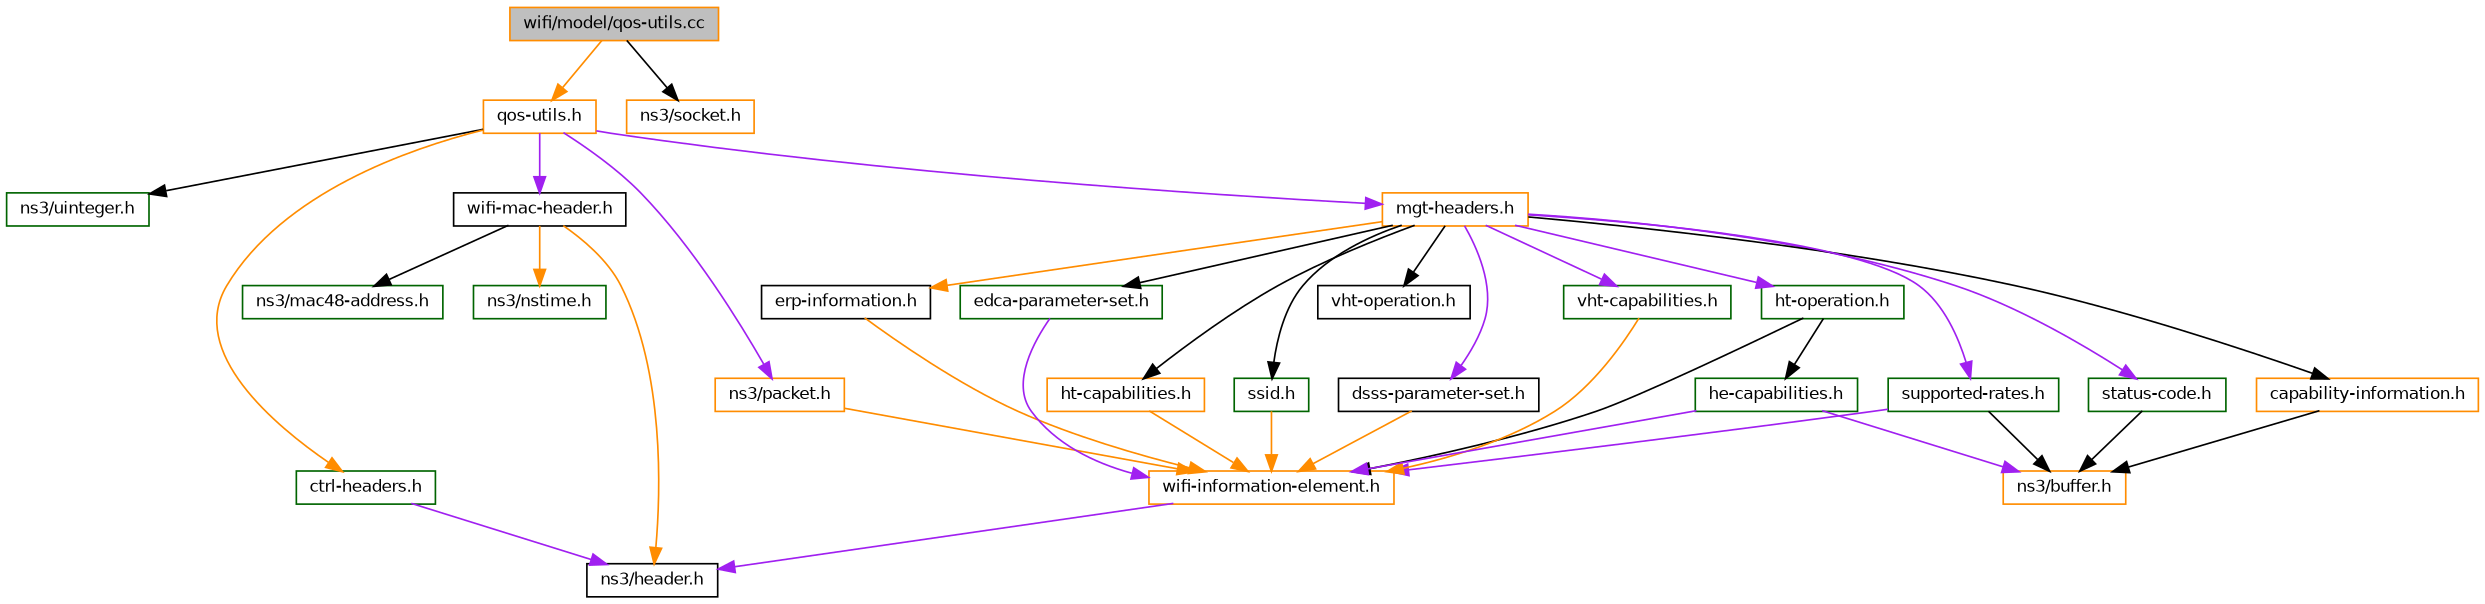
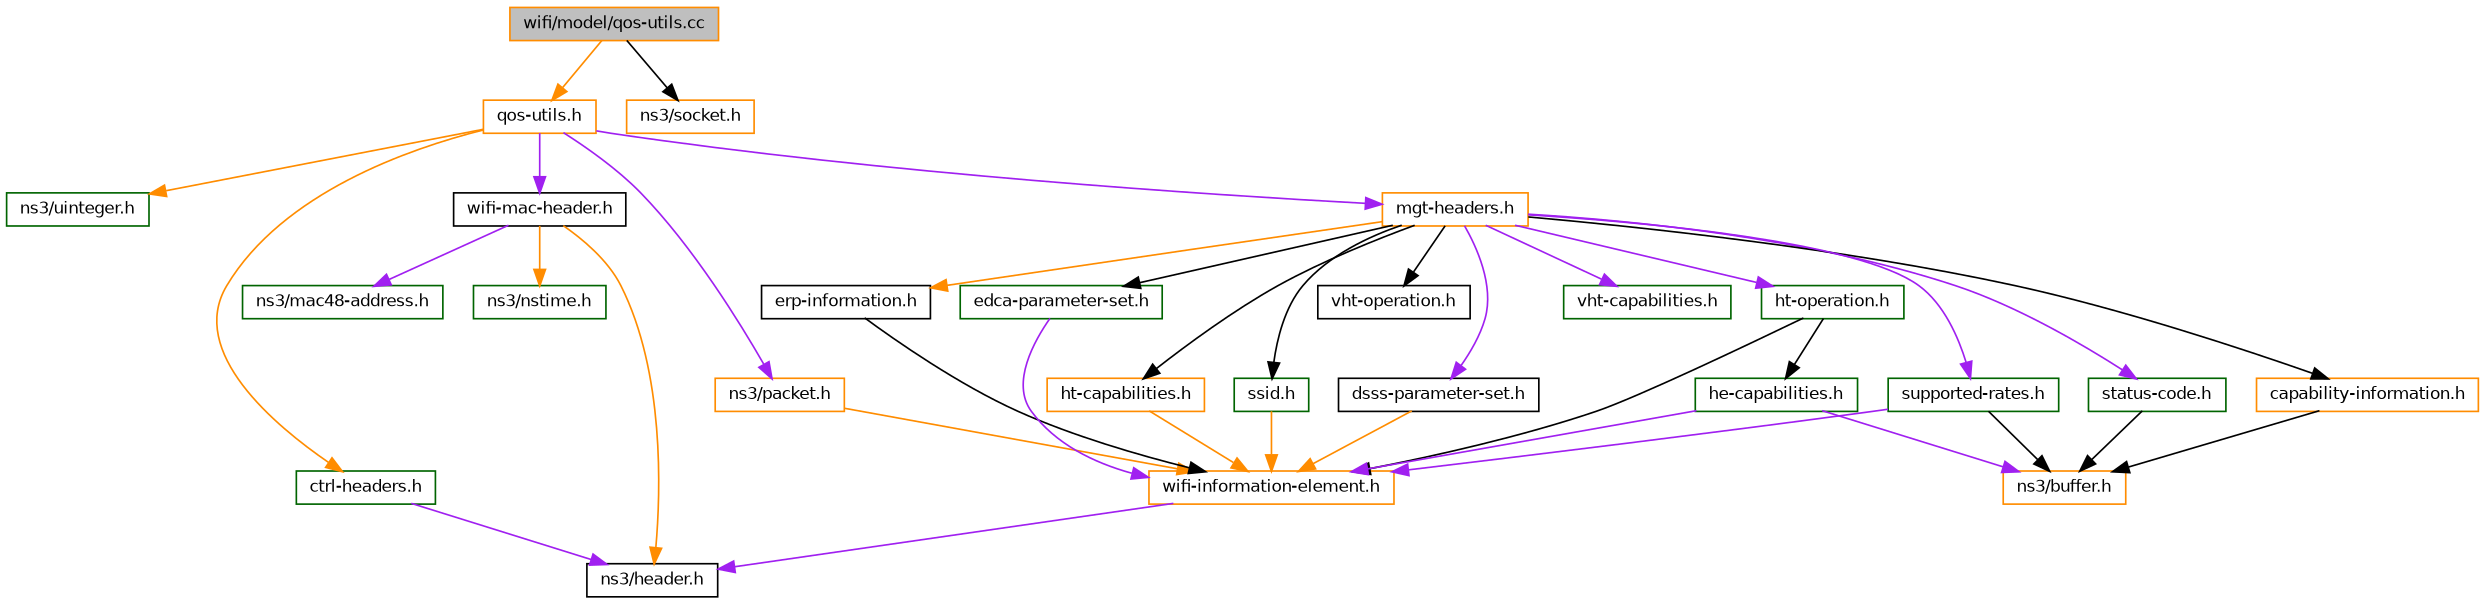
(325, 160) -> (325, 160)
(449, 252) -> (449, 252)
(1018, 411) -> (1018, 411)
(1545, 417) -> none
